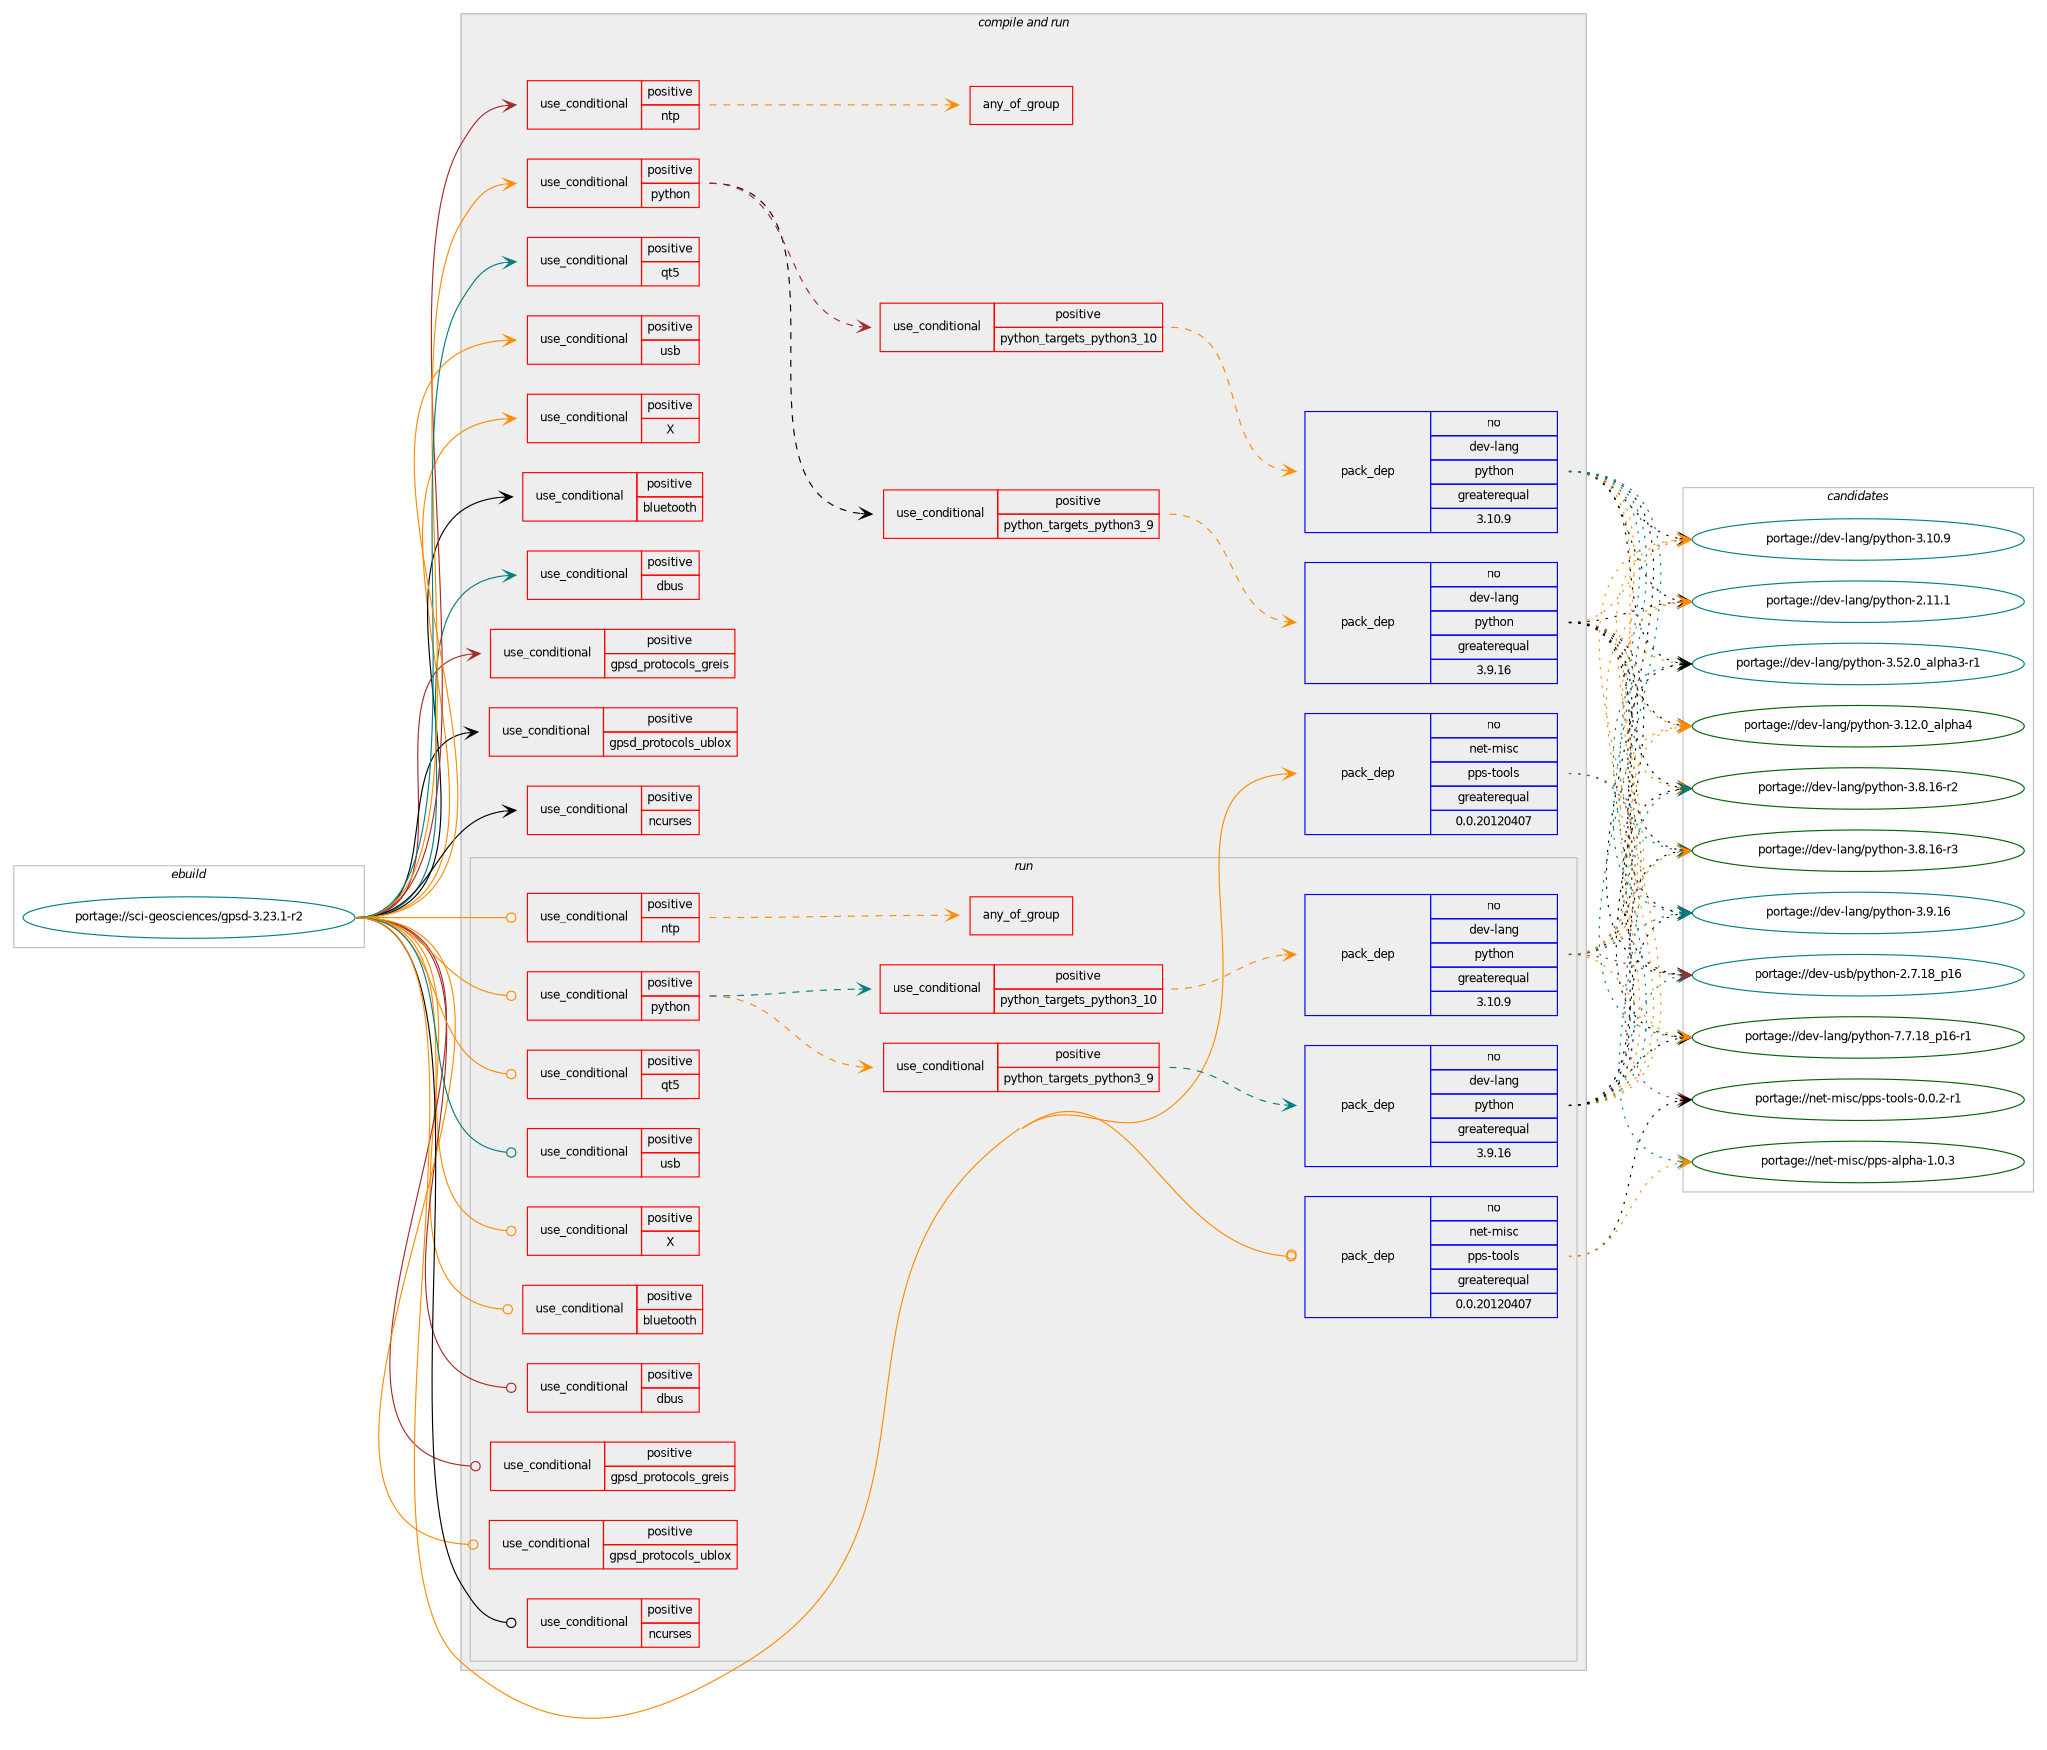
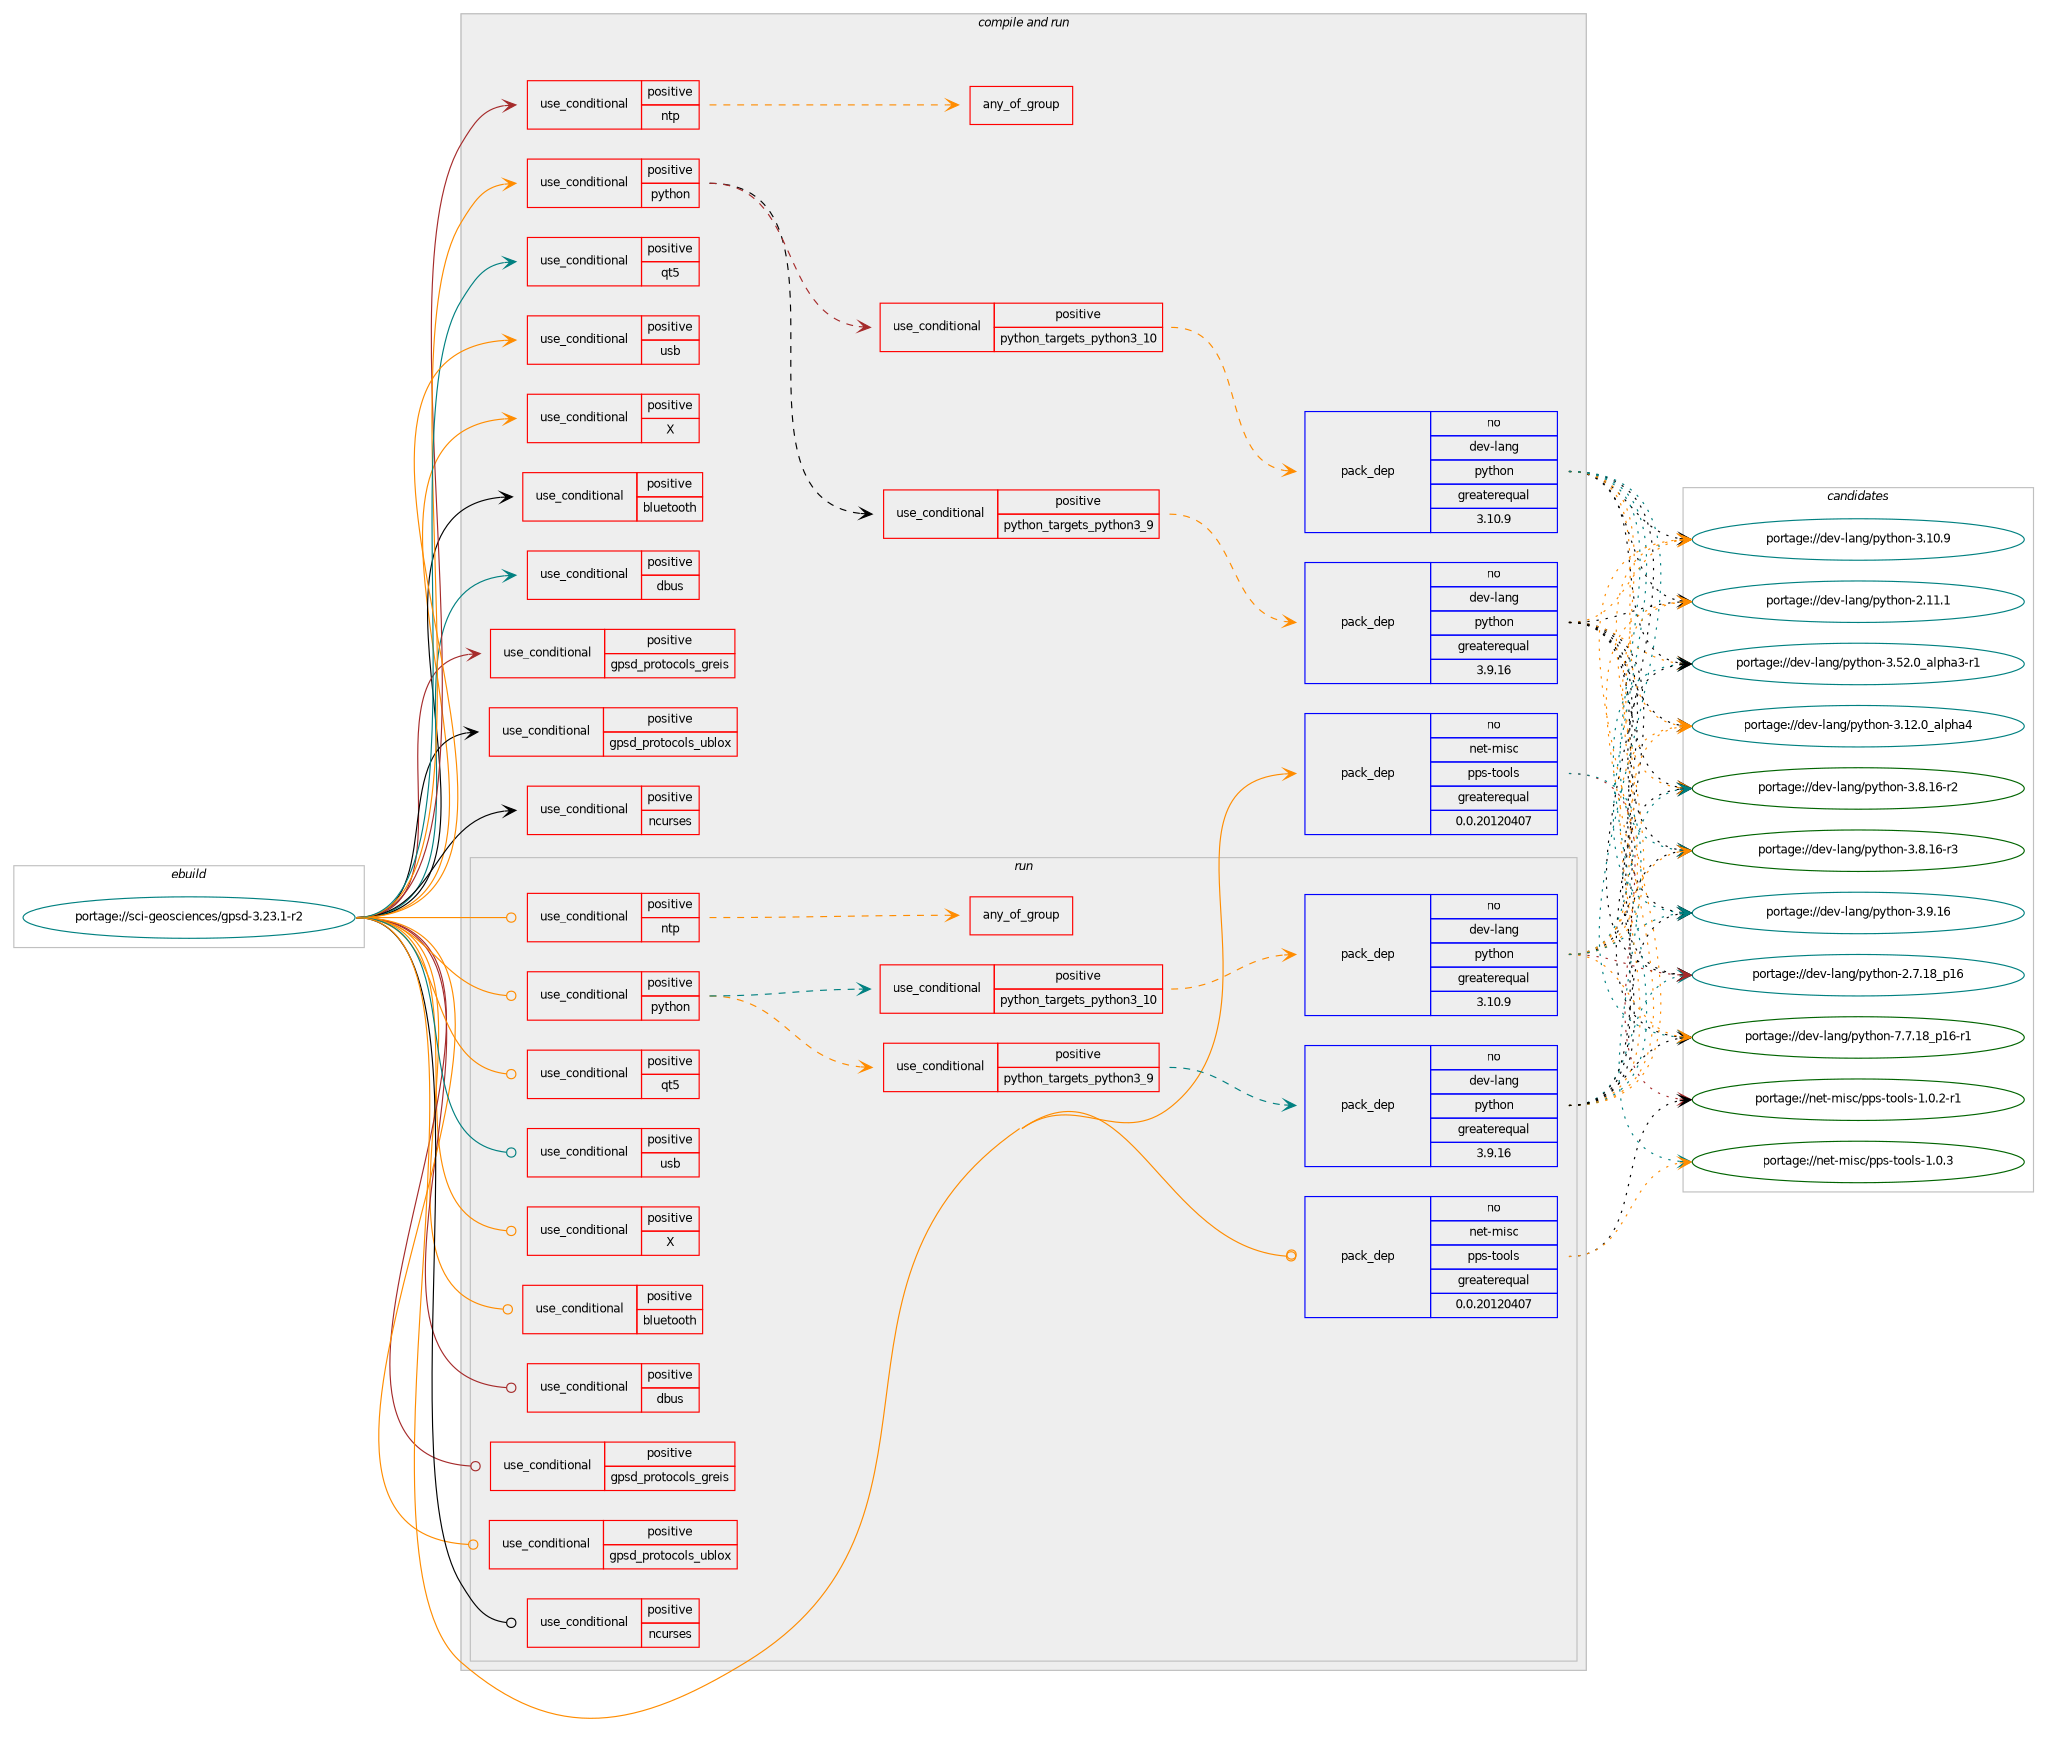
(1858, 726) -> (1858, 726)
(1858, 975) -> (1858, 975)
(1858, 1100) -> (1858, 1100)
(1858, 1162) -> (1858, 1162)
